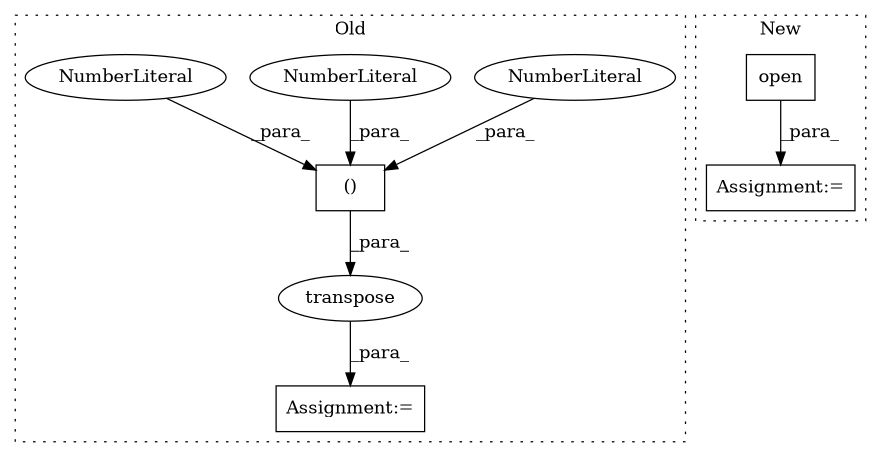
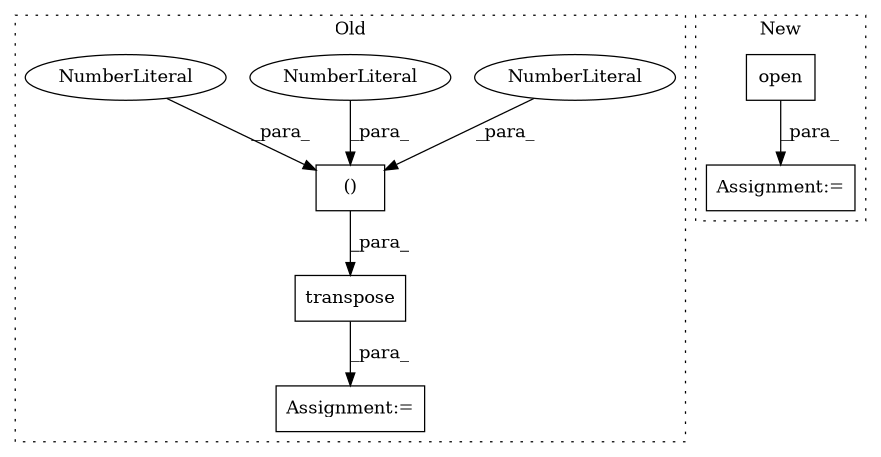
(350, 298) -> (350, 298)
